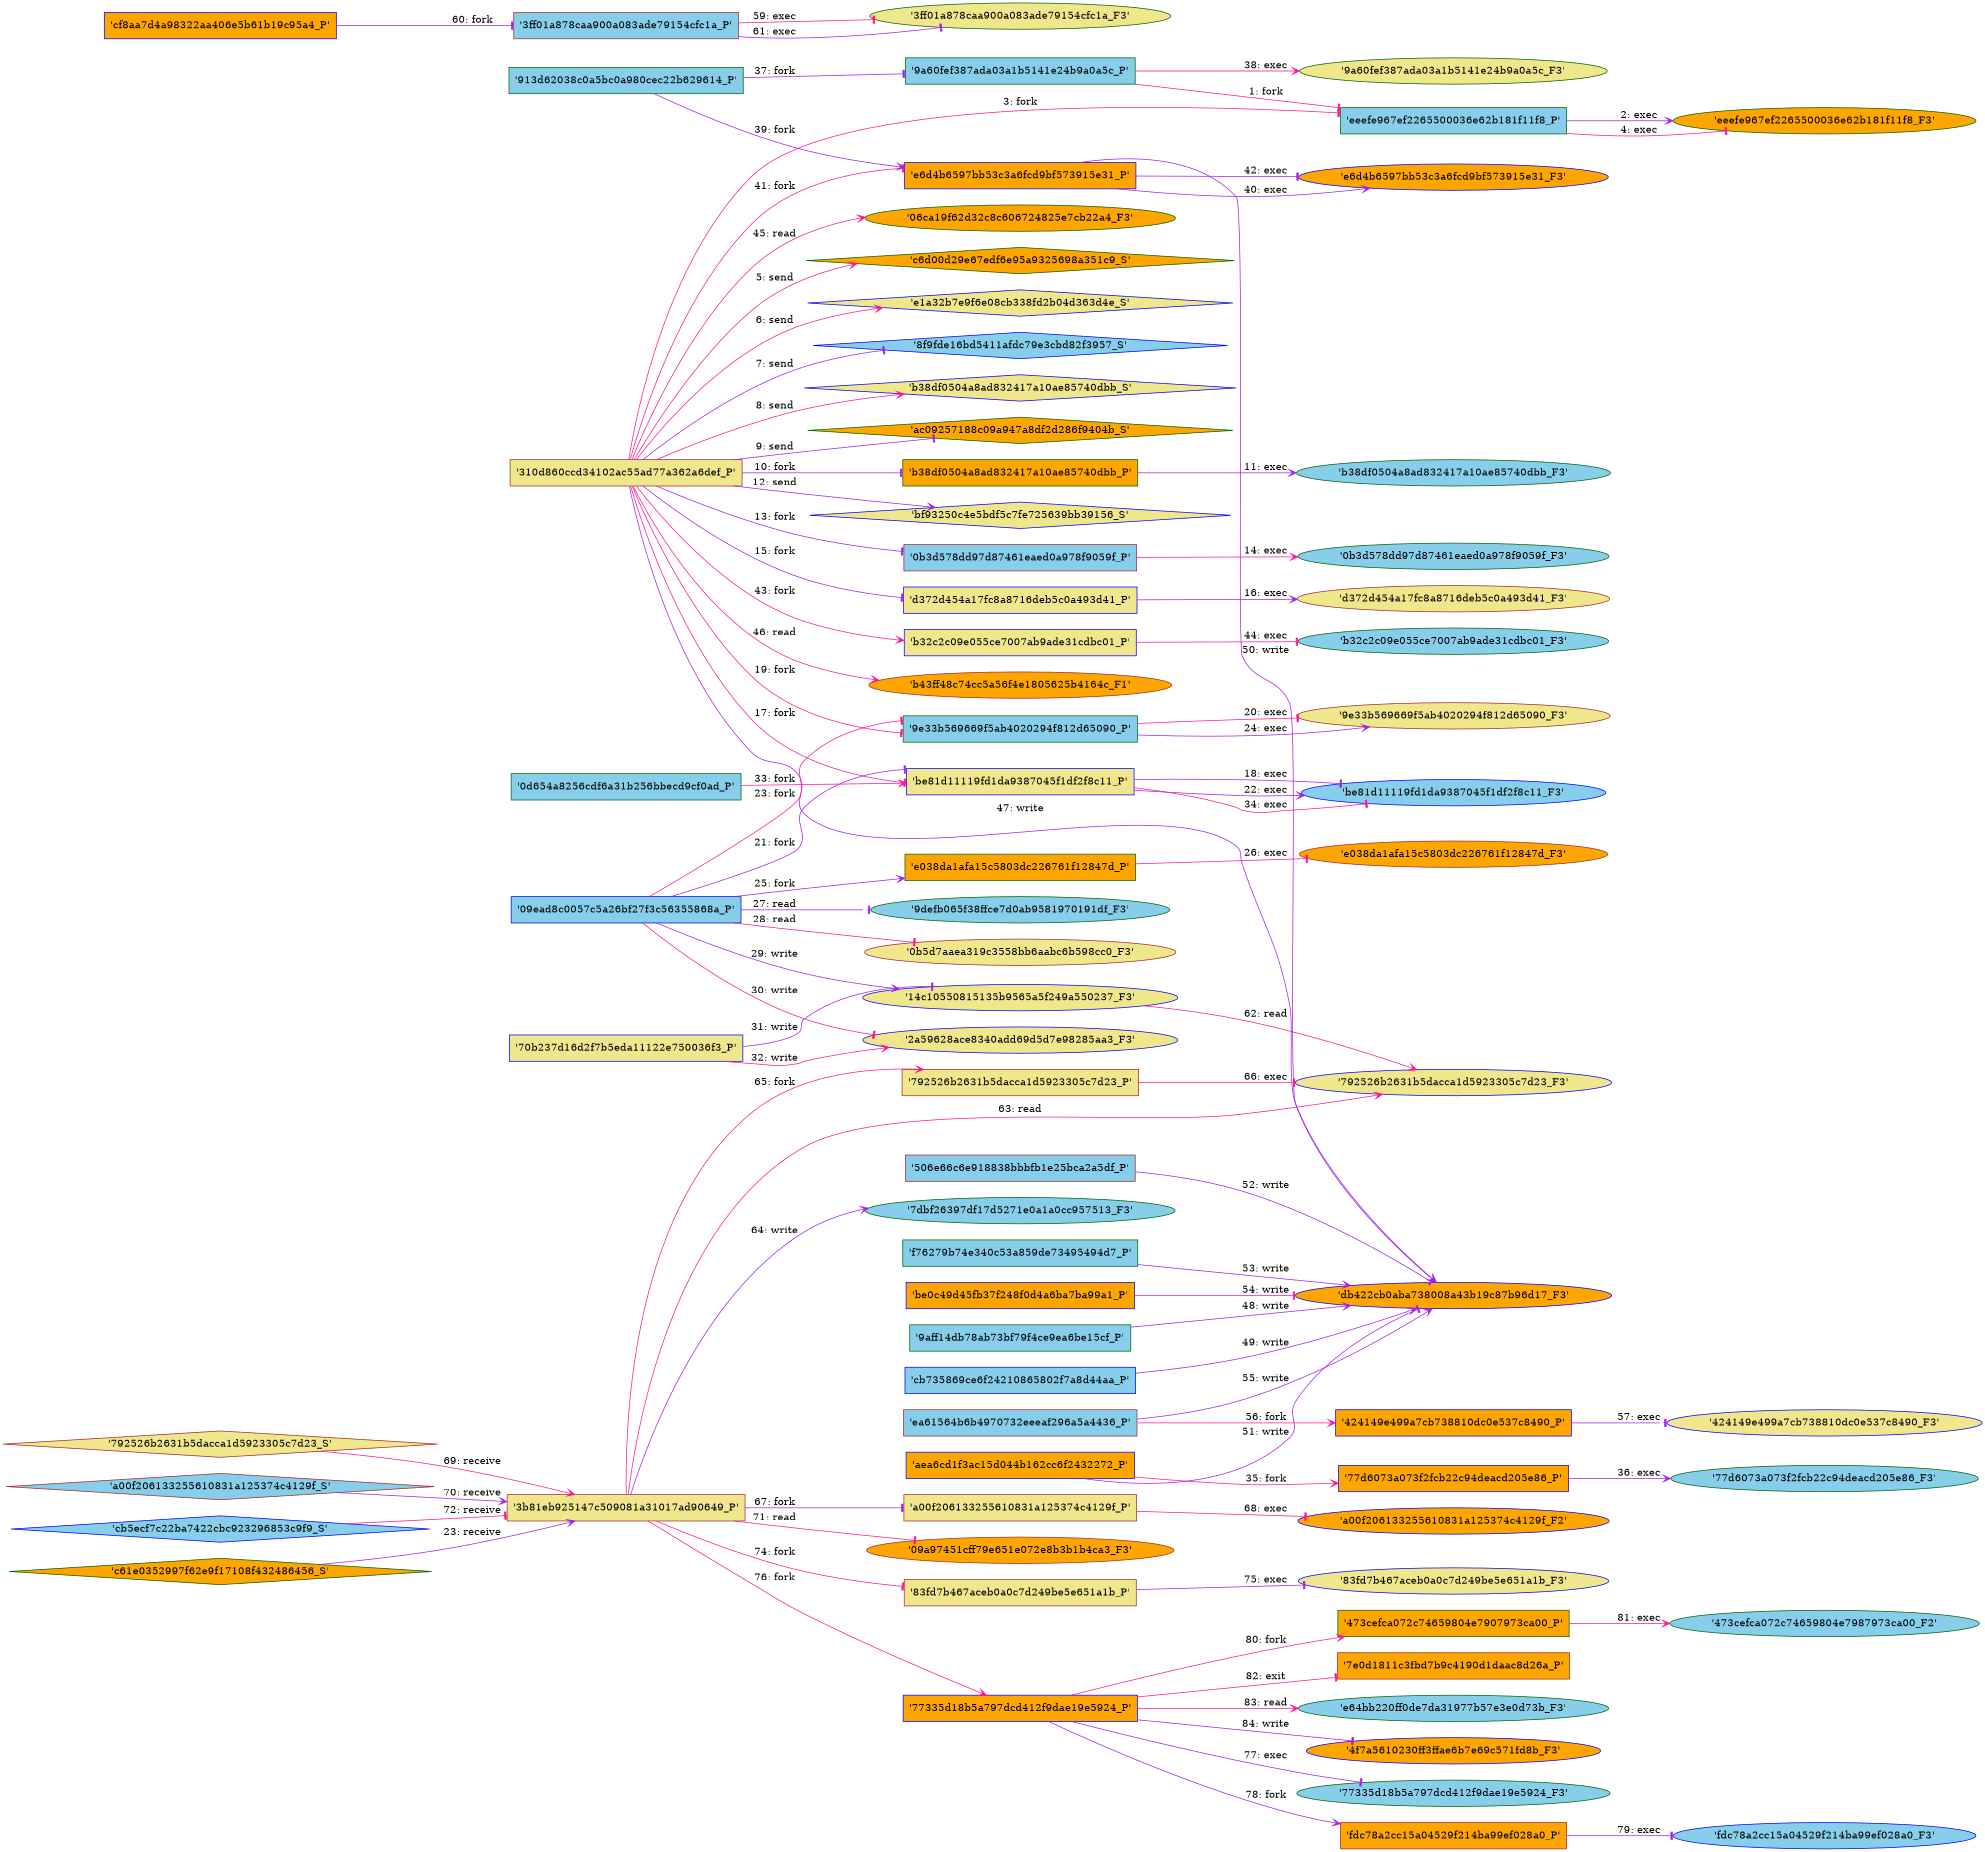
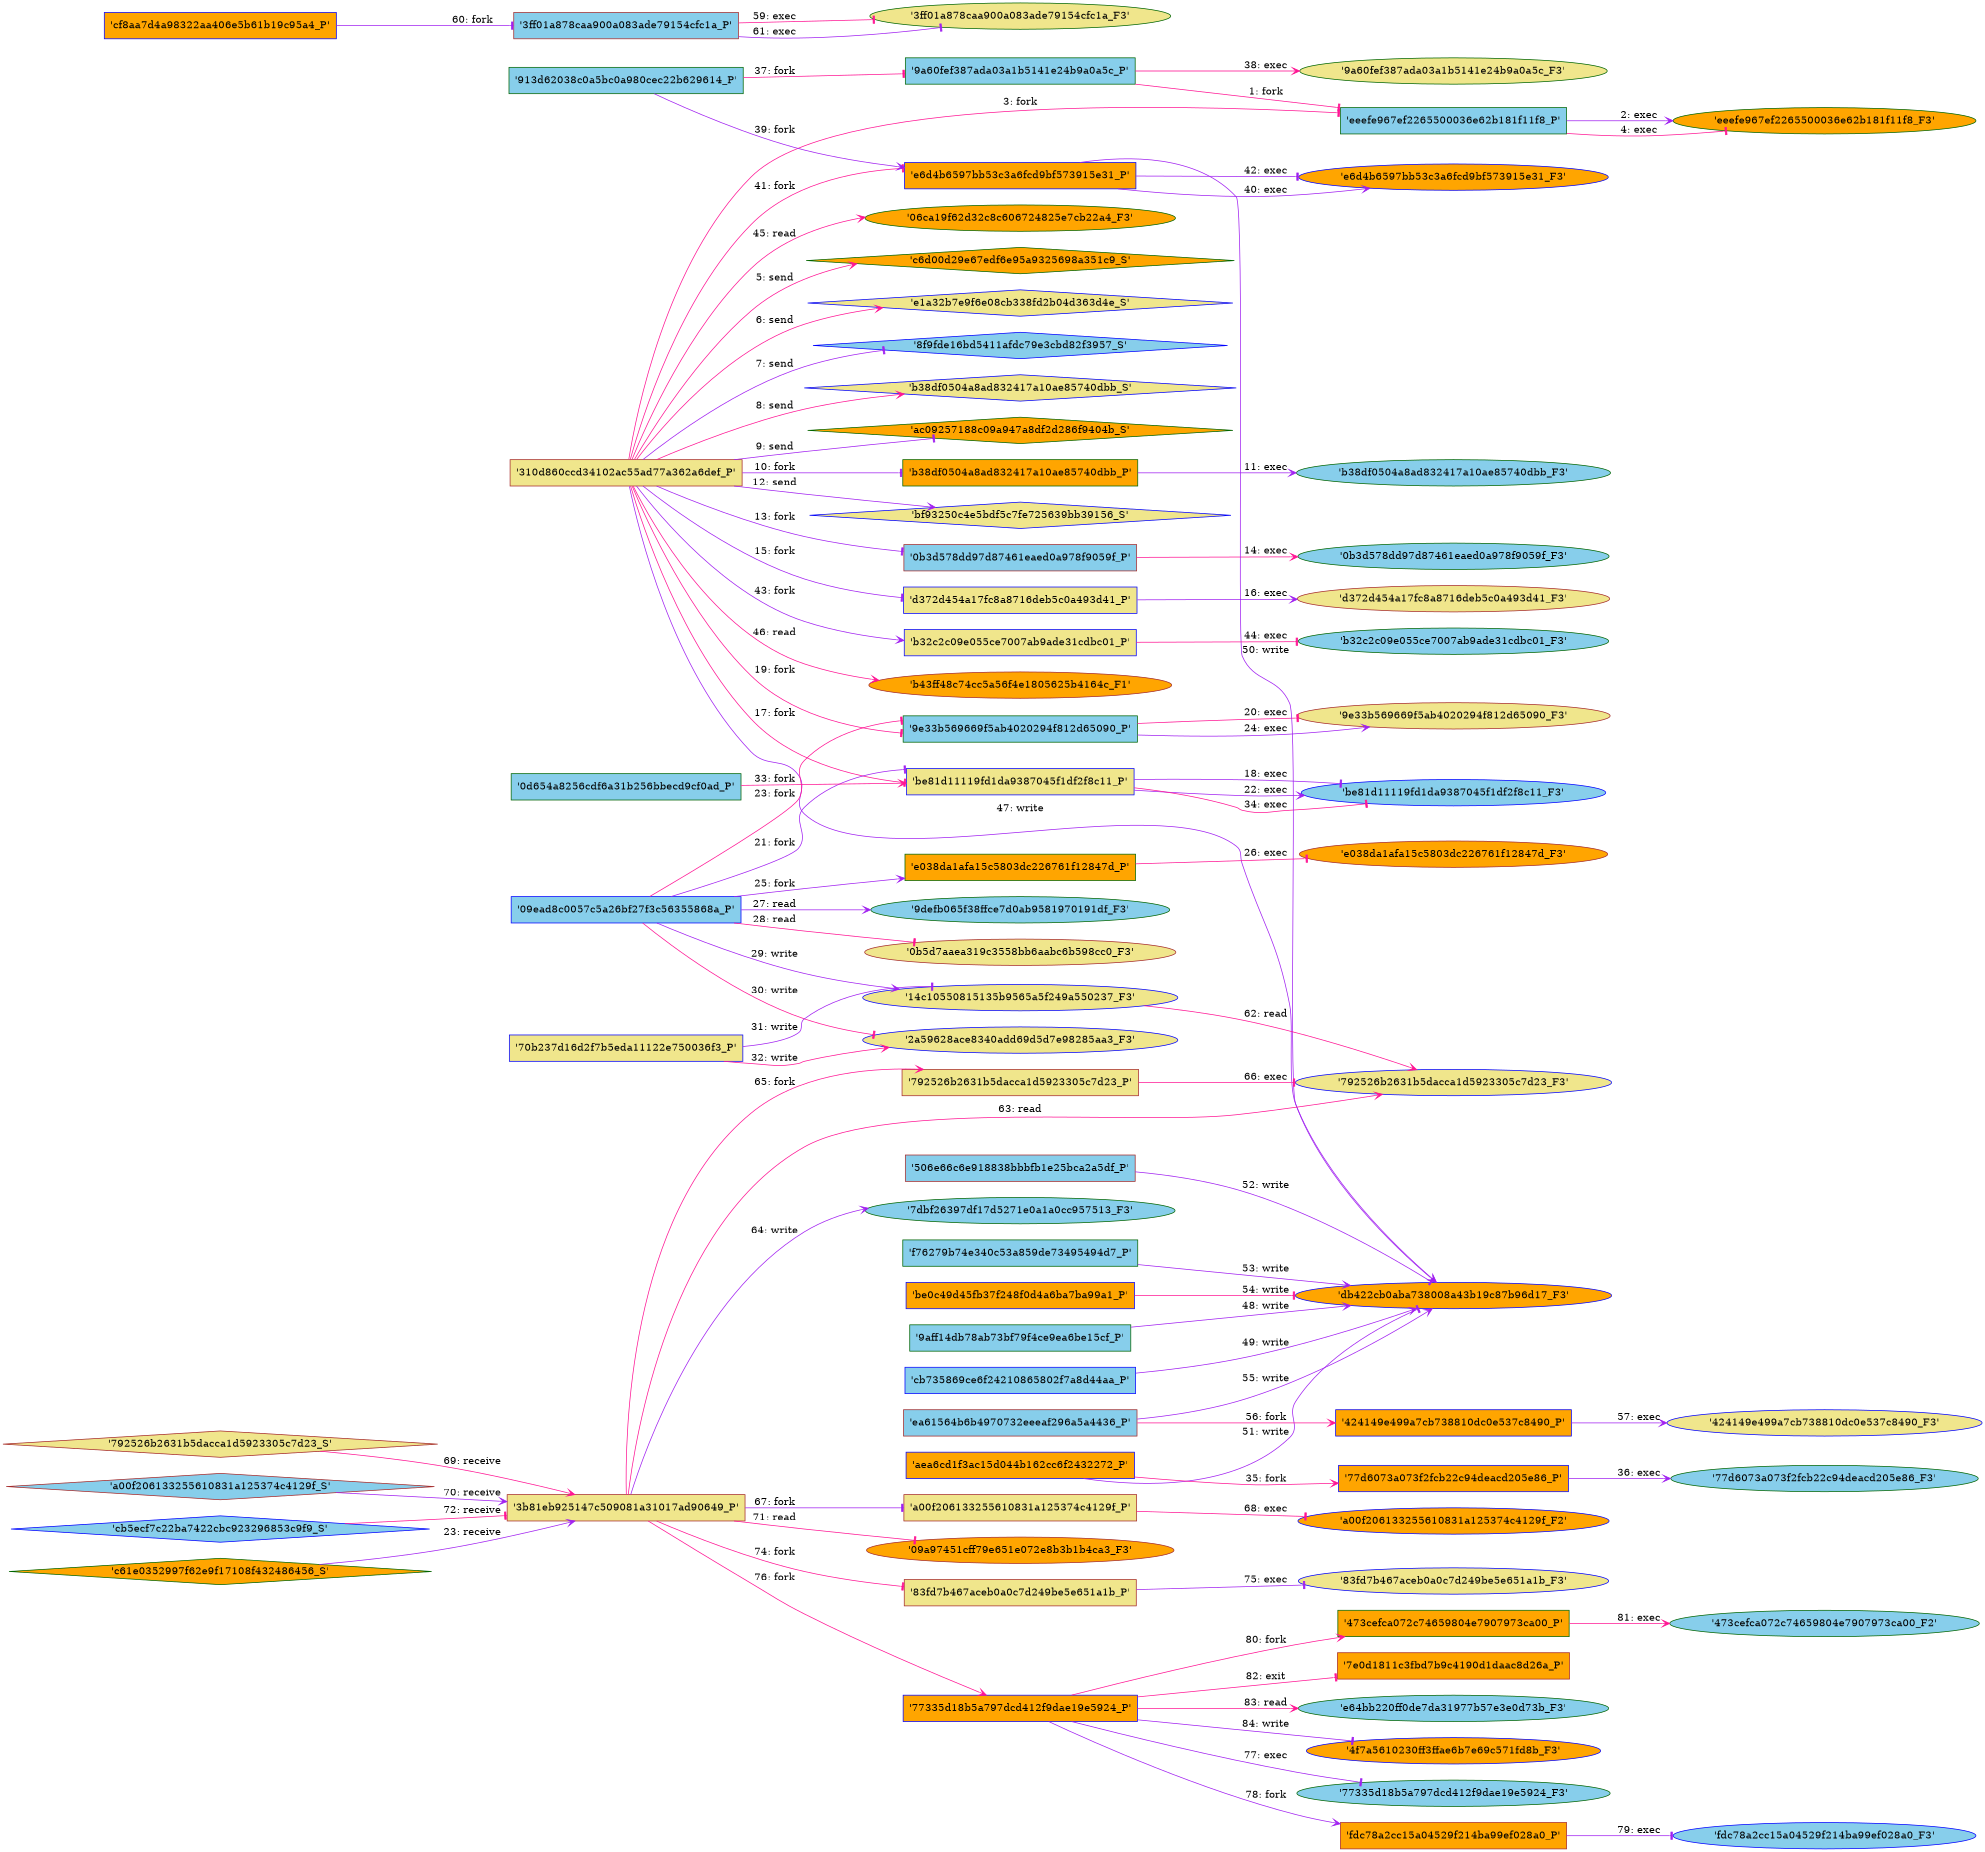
(822, 76) -> (822, 76)
(749, 594) -> (749, 594)
(802, 910) -> (802, 910)
(1615, 1423) -> (1615, 1423)
(1825, 1623) -> (1825, 1623)
